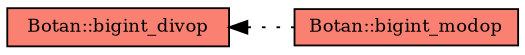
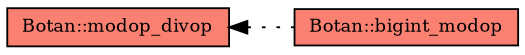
(118, 27) -> (118, 27)
